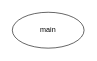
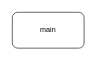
(48, 30) -> (48, 30)
